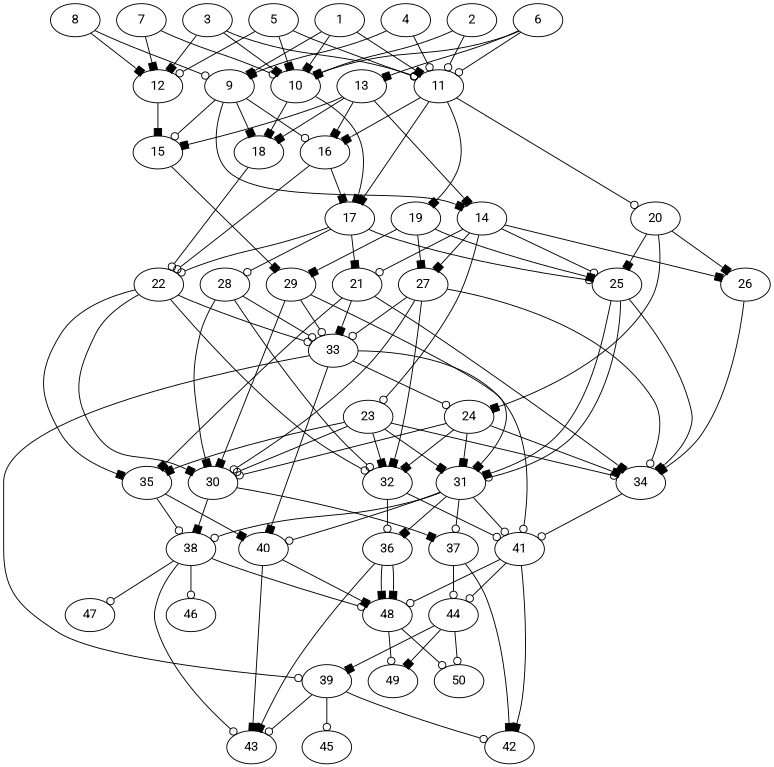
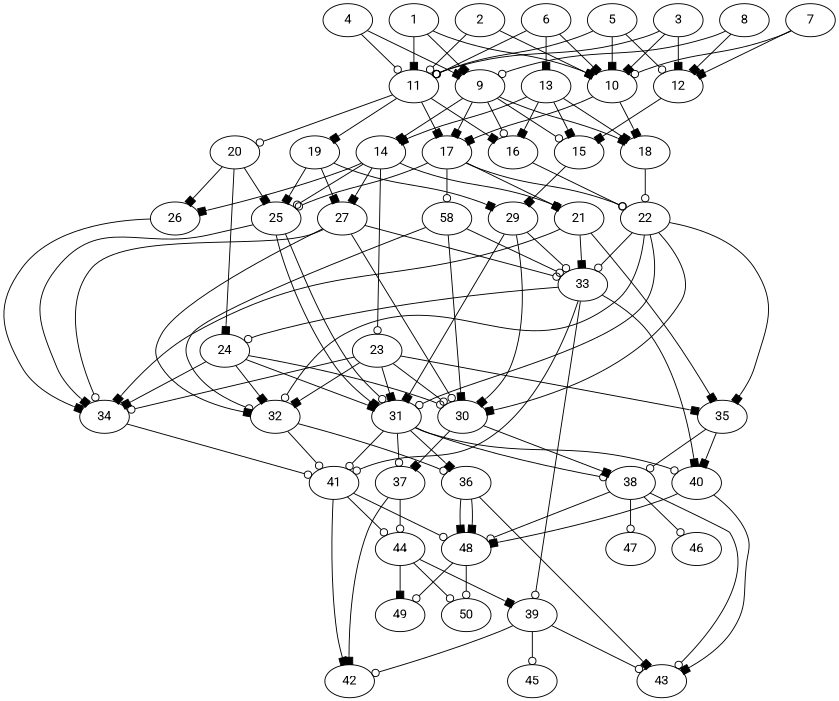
(336, 181) -> (467, 113)
(225, 285) -> (447, 218)
none -> (564, 352)
